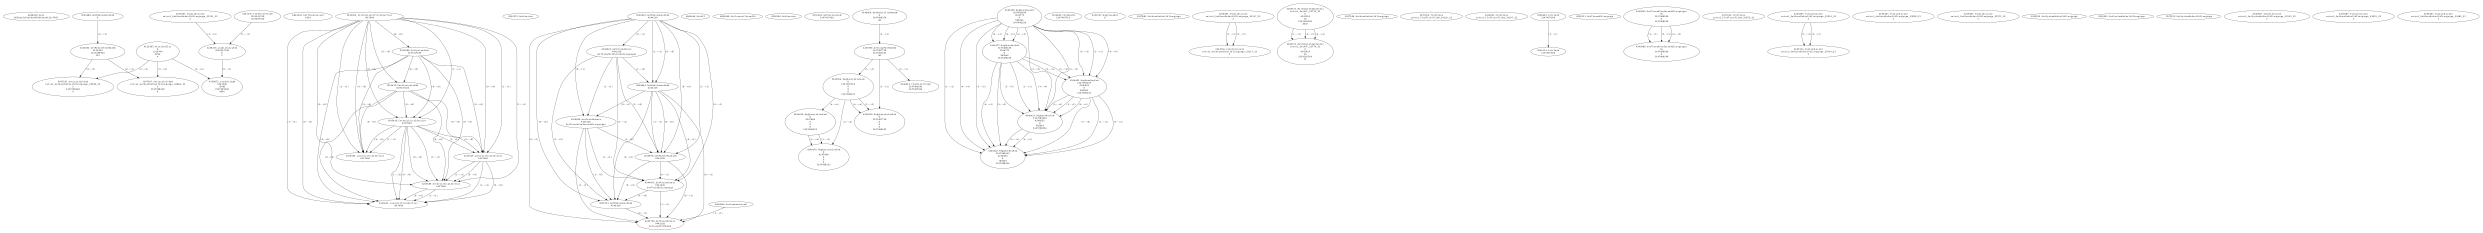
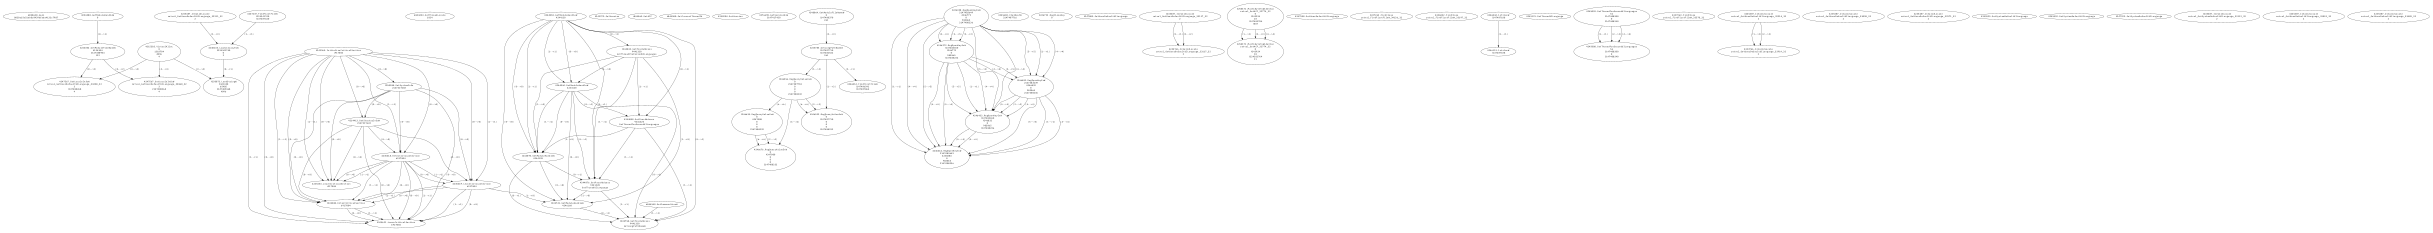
(589, 166) -> (517, 193)
